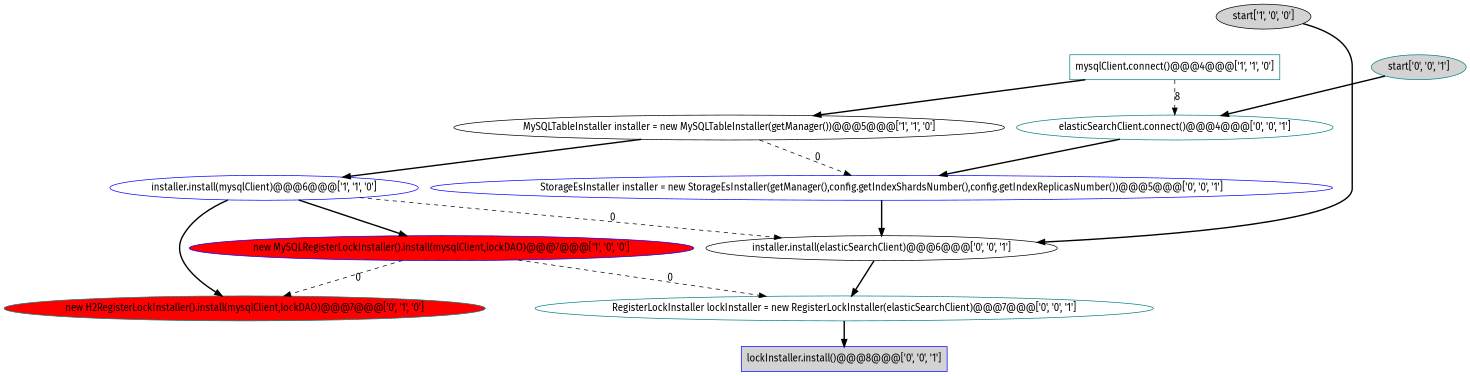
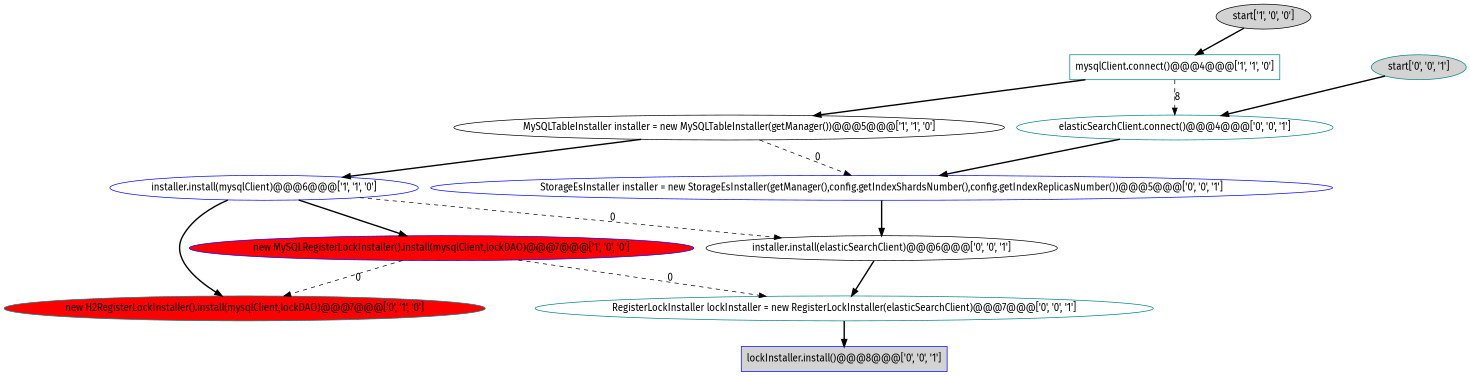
(1298, 216) -> (1223, 40)
